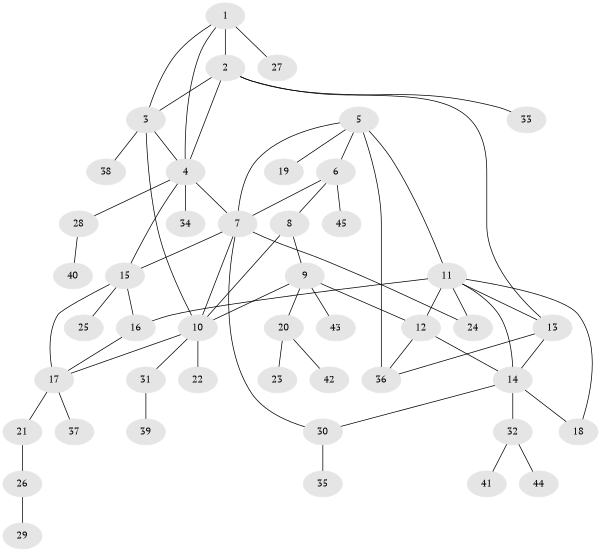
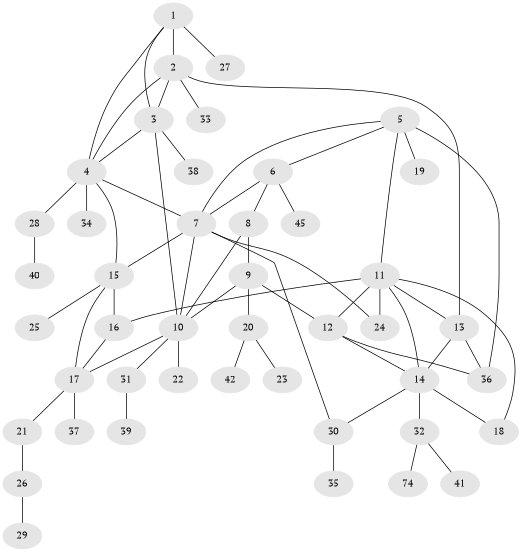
(336, 328) -> none
(539, 484) -> (408, 484)
